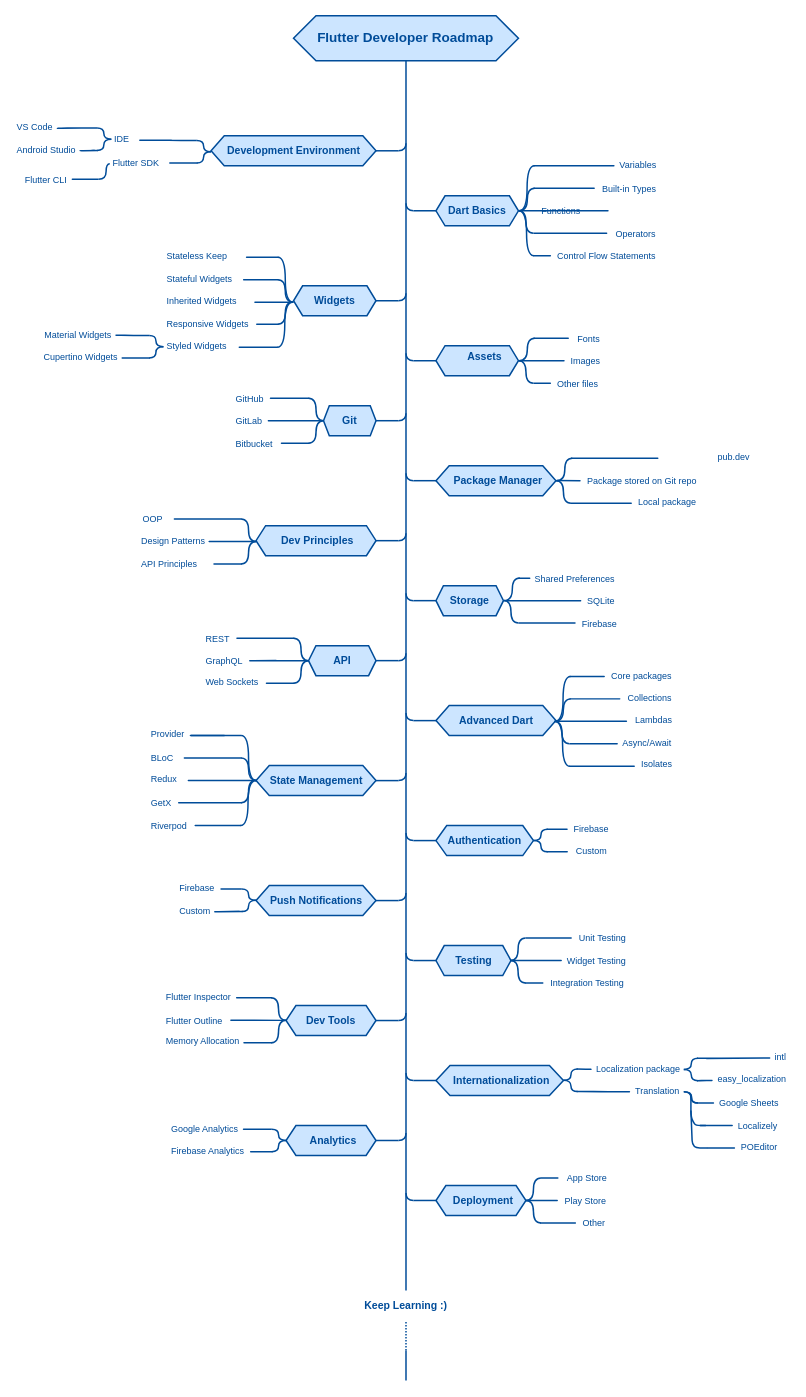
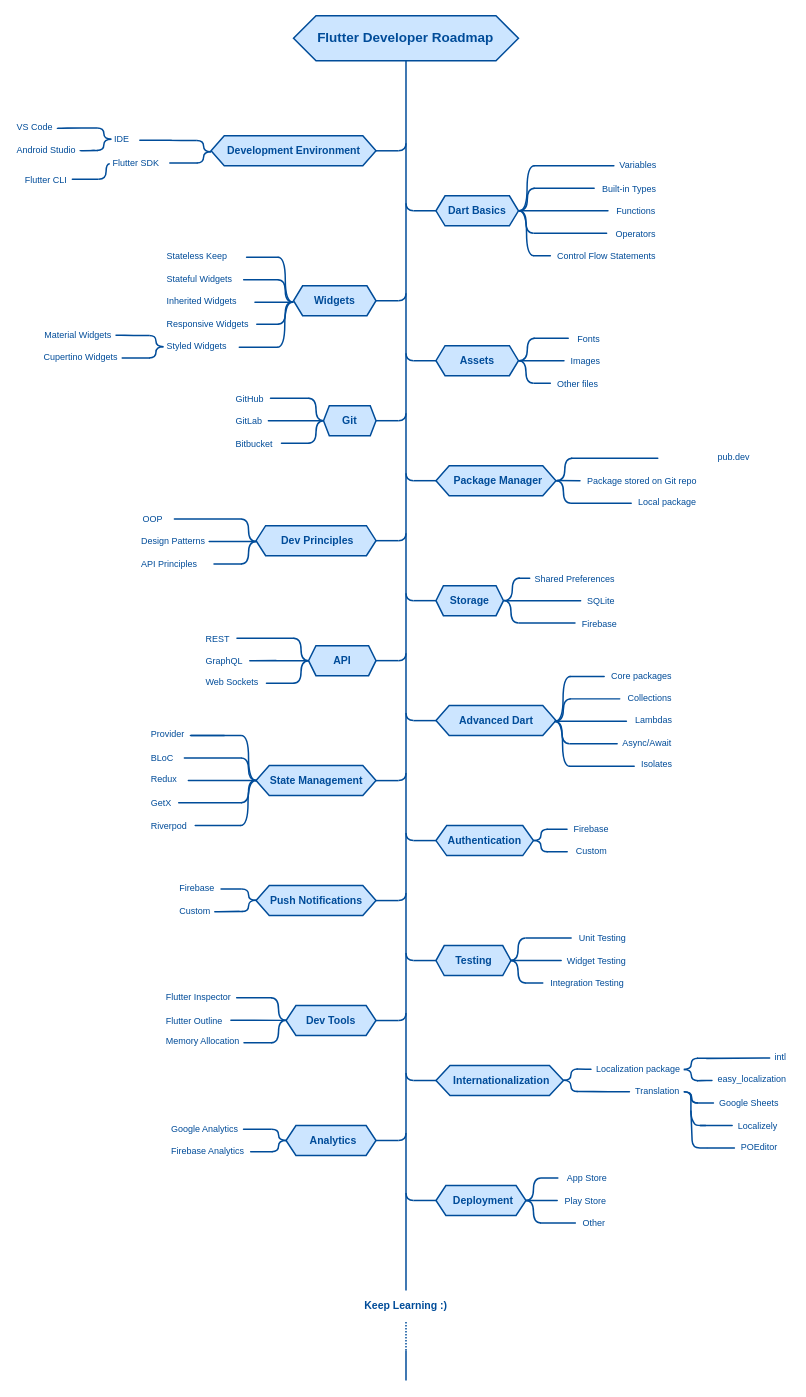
(563, 210) -> (638, 210)
(485, 357) -> (477, 360)
